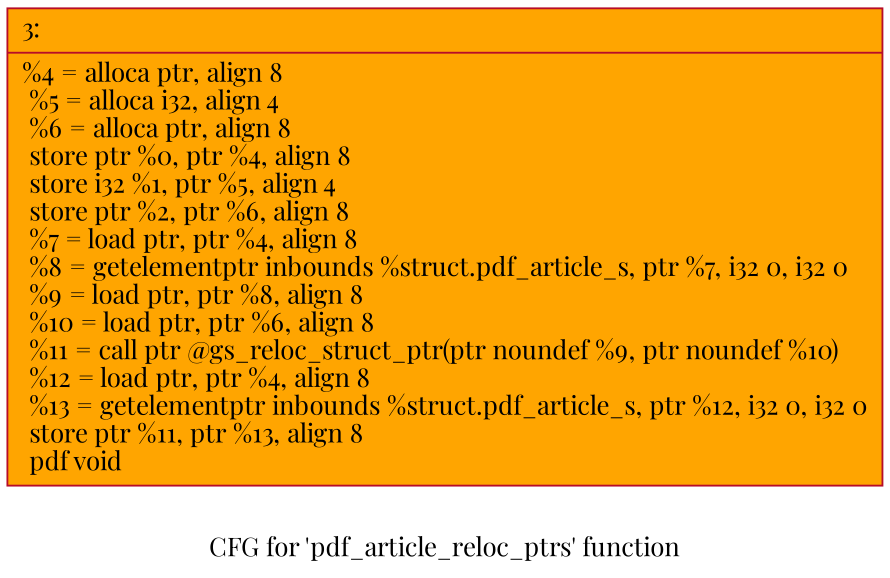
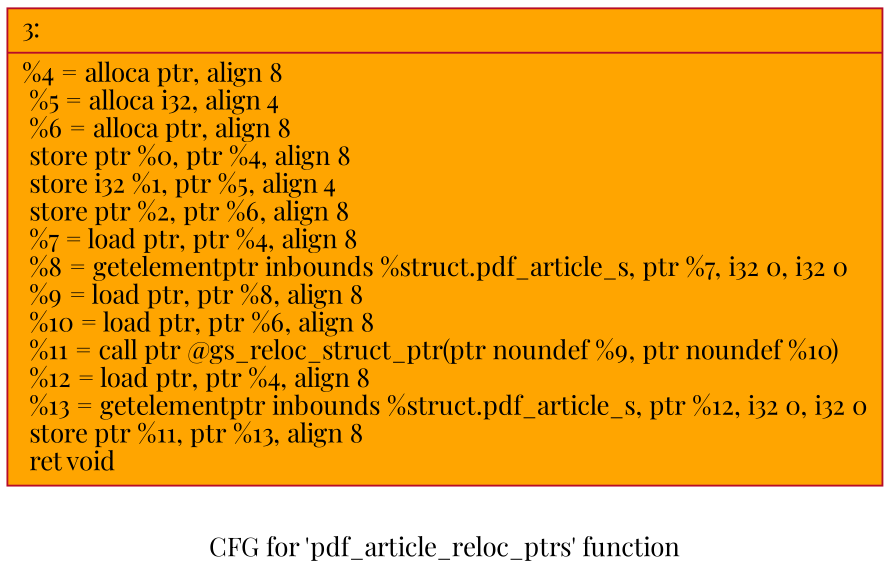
(73, 462) -> (69, 462)
